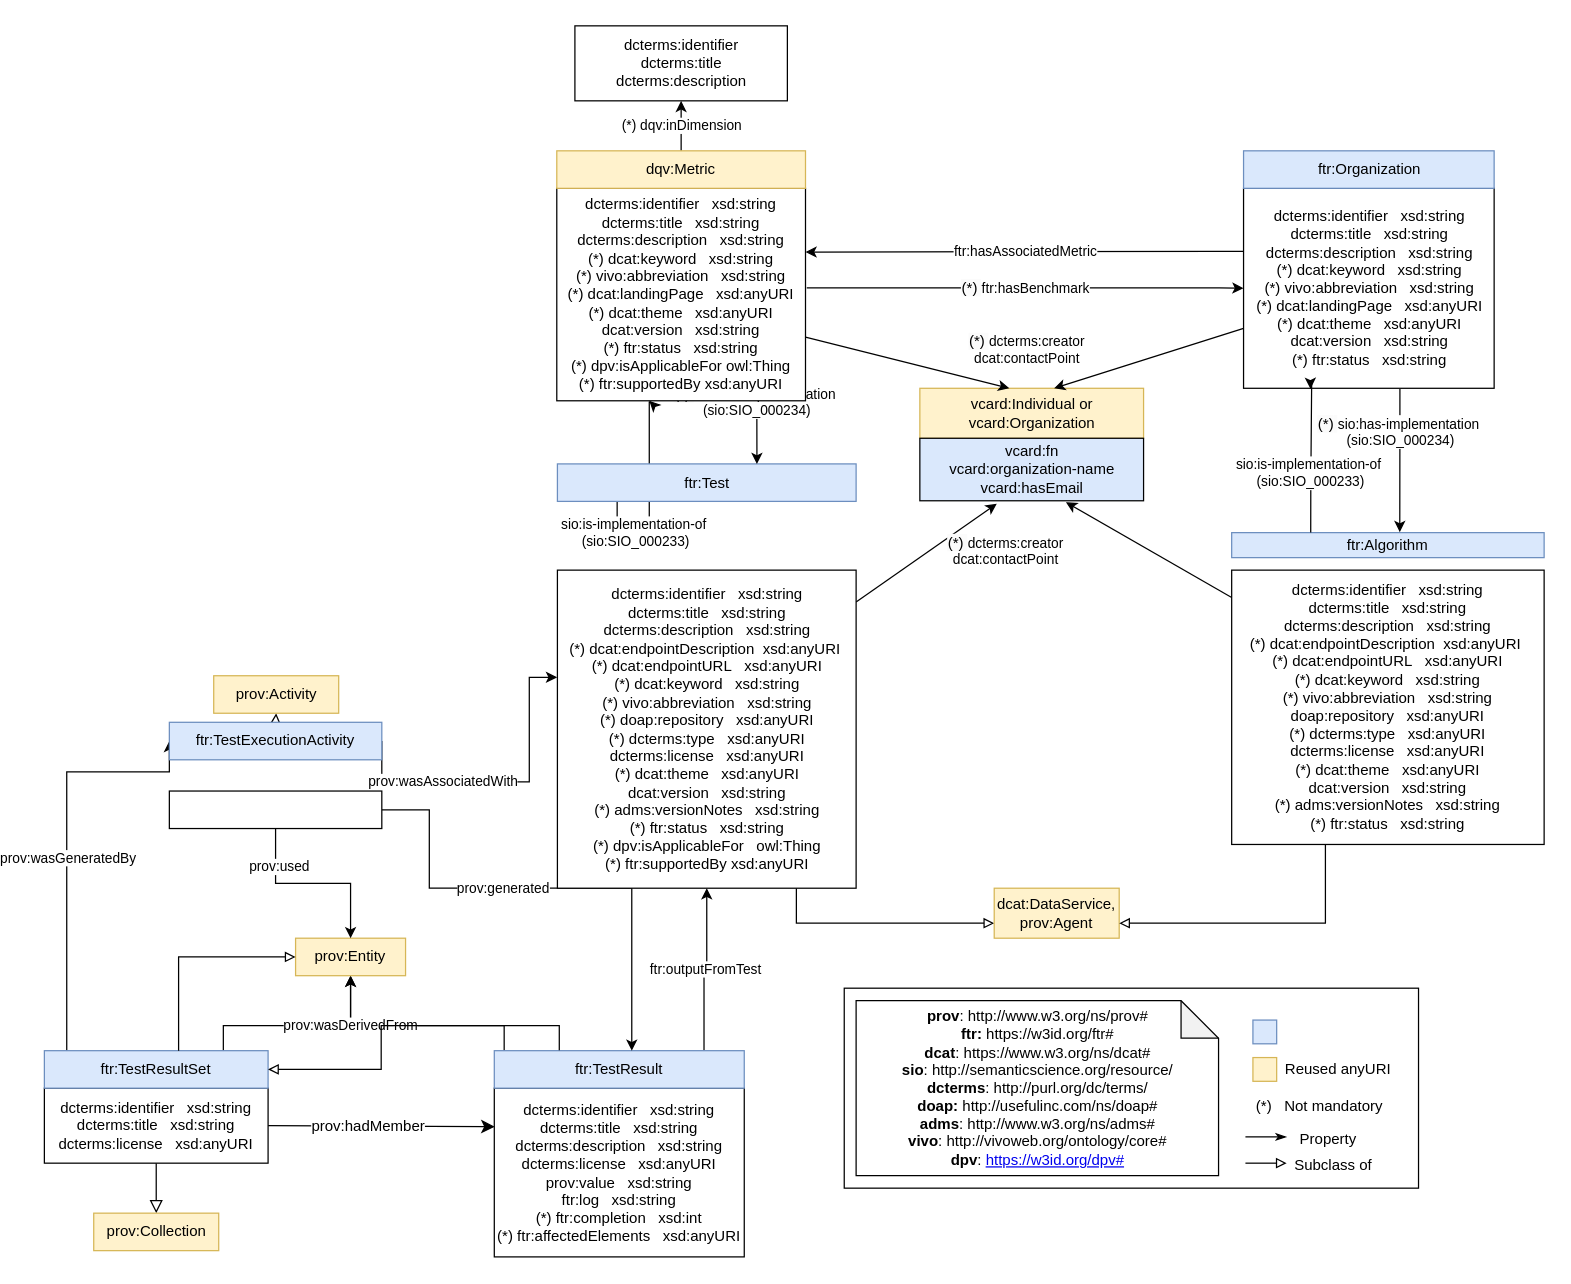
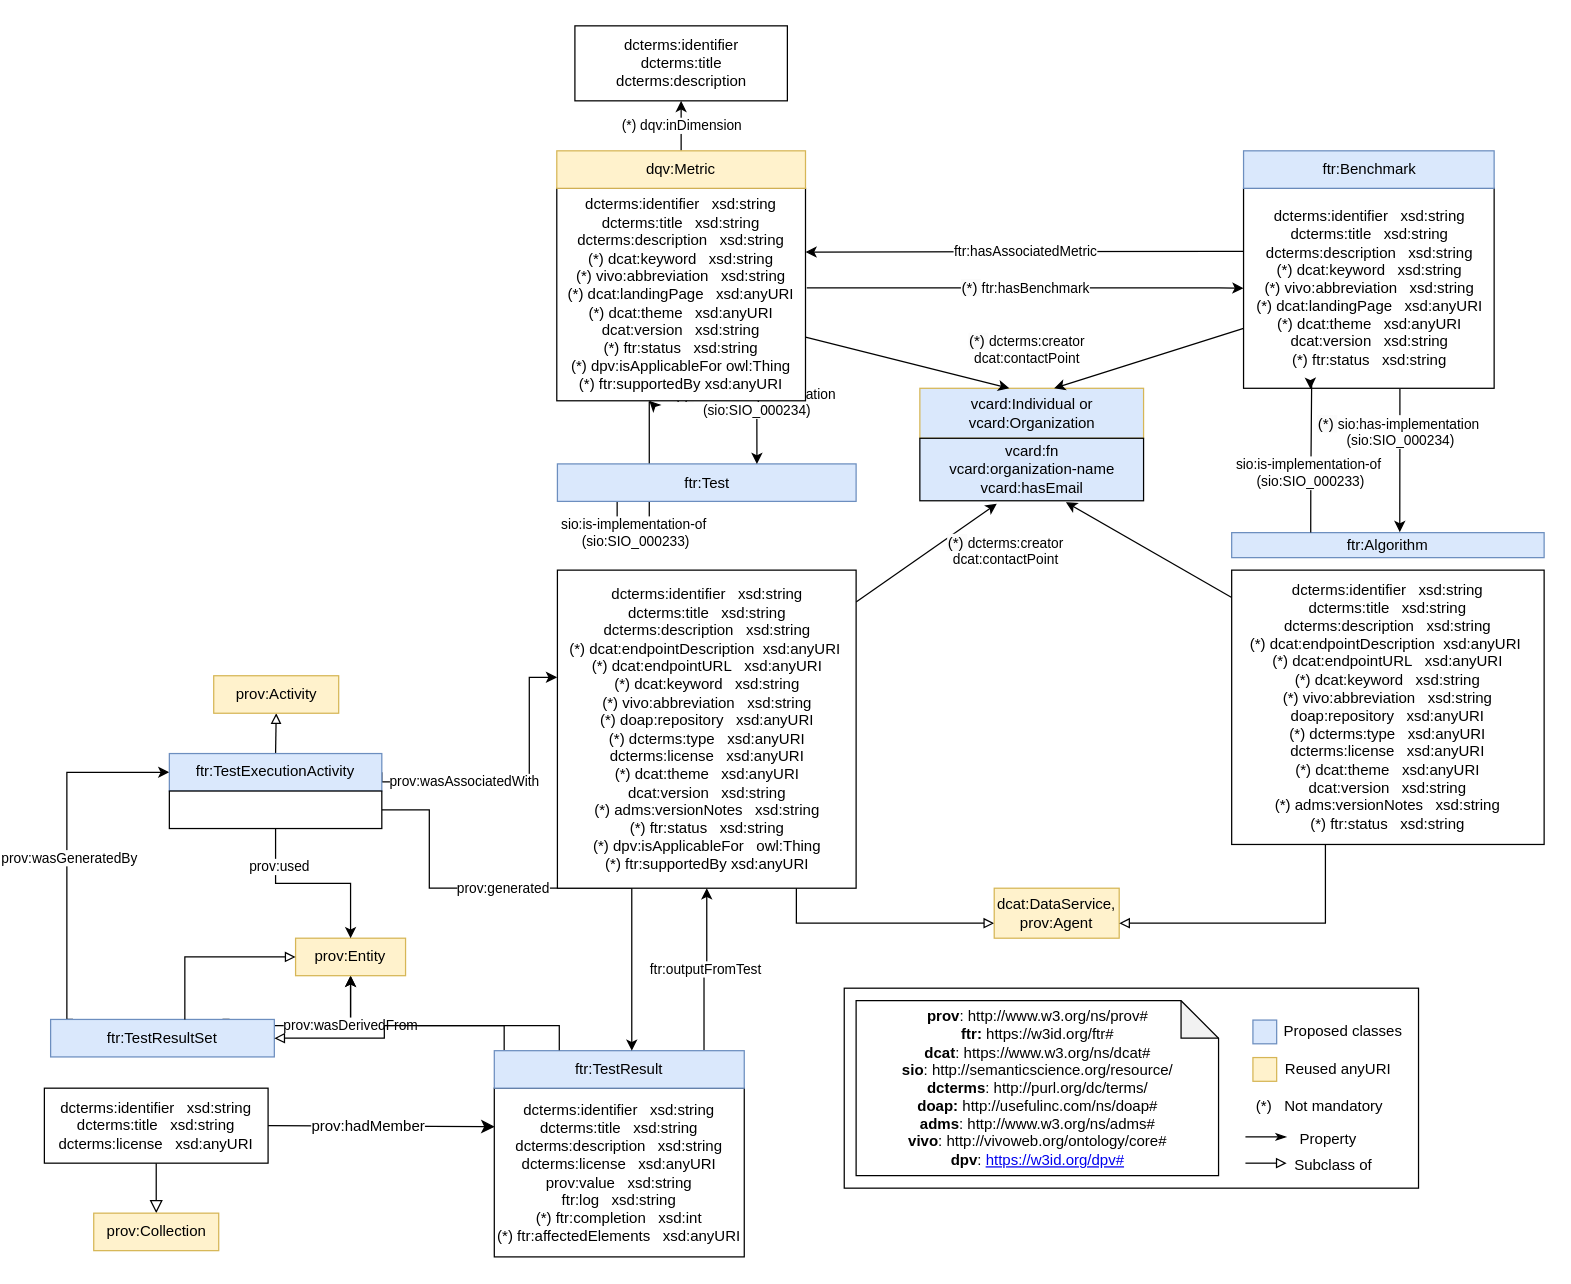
(1370, 169) -> (1370, 169)
(1032, 413) -> (1032, 413)
(276, 741) -> (276, 772)
none -> (1344, 1032)
(156, 1069) -> (163, 1038)
